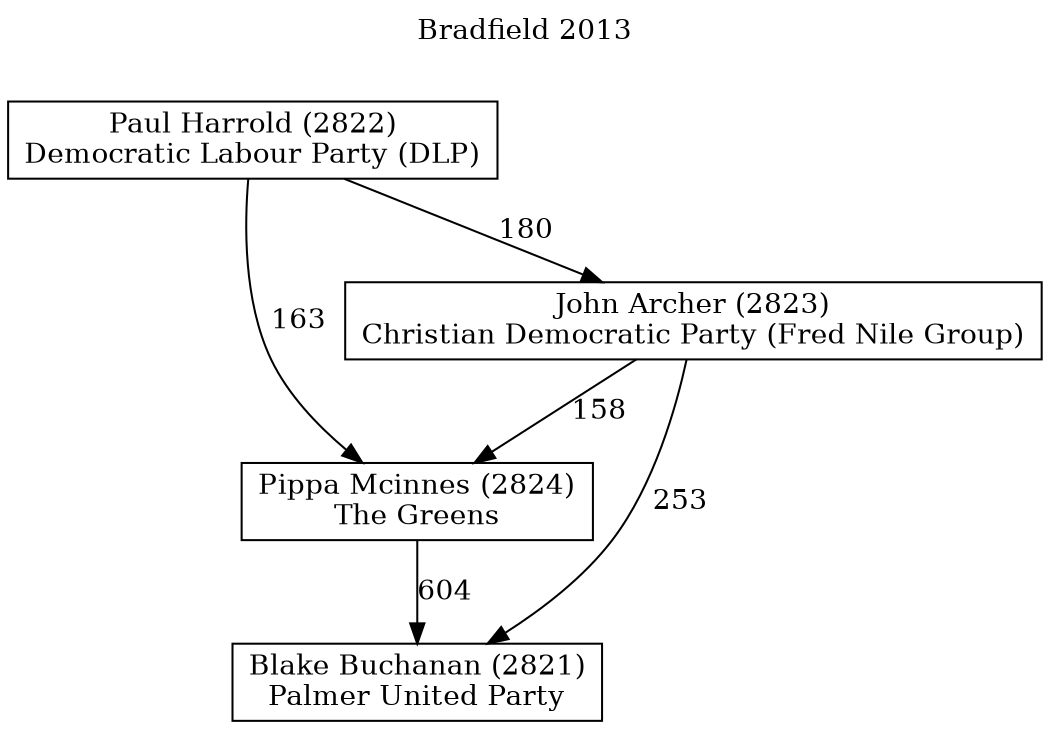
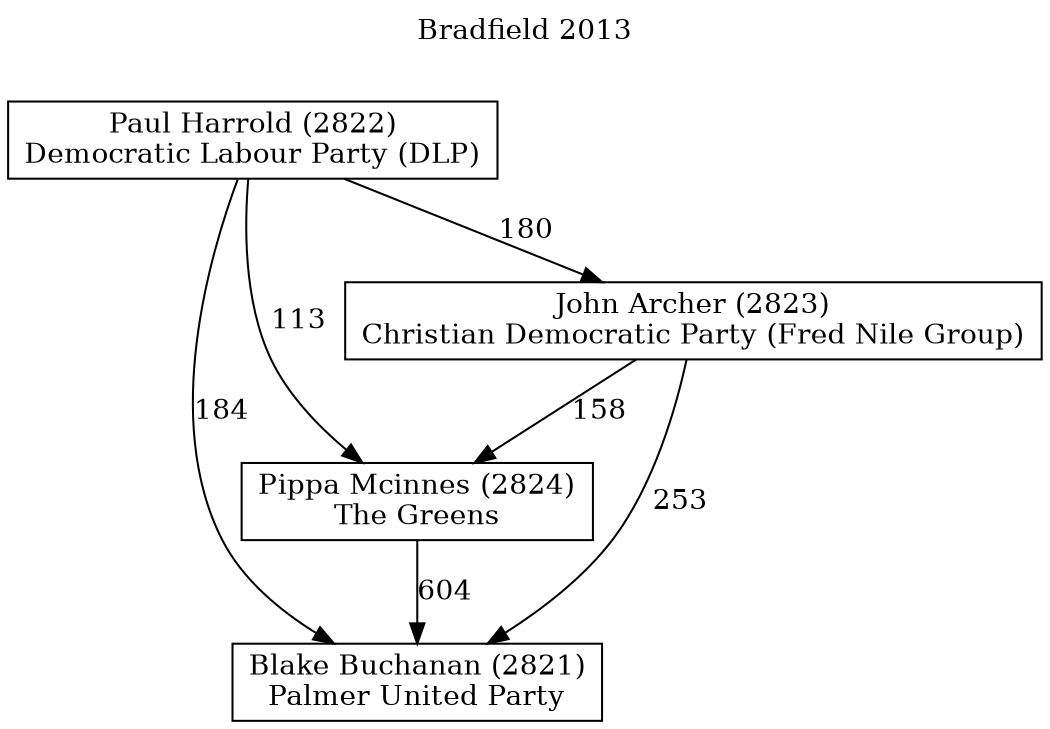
(300, 321) -> (300, 321)
none -> (194, 426)
